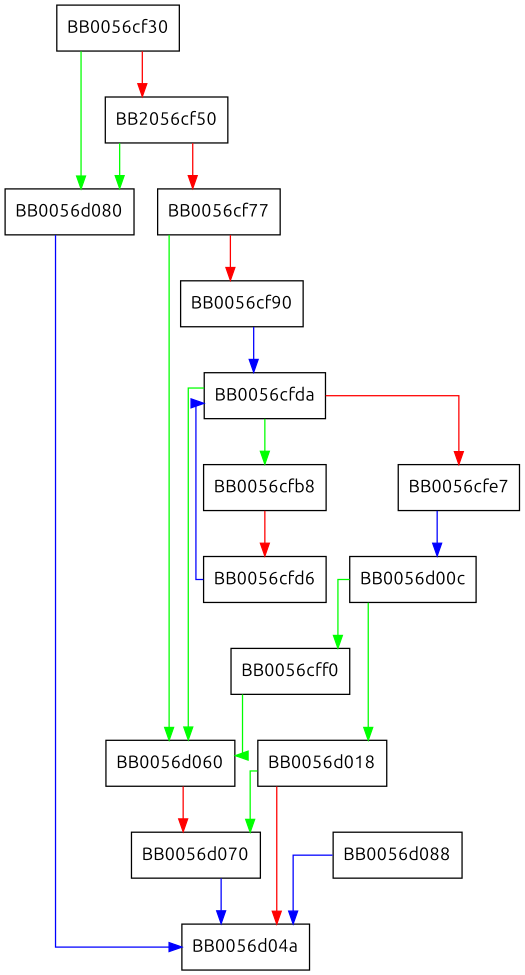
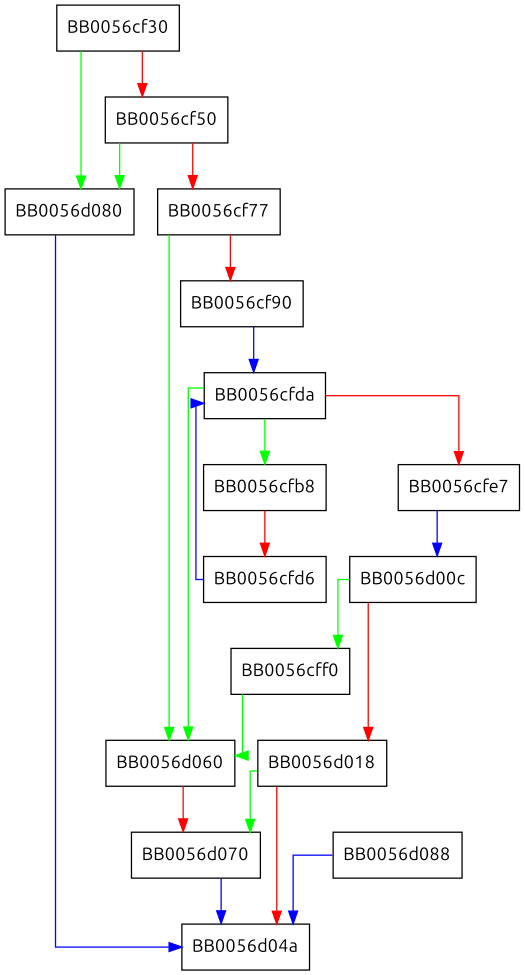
(167, 120) -> (167, 120)
(368, 665) -> (368, 665)
